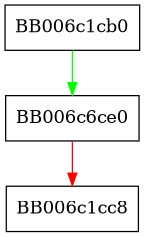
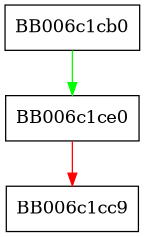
(72, 118) -> (72, 118)
(72, 209) -> (72, 209)
